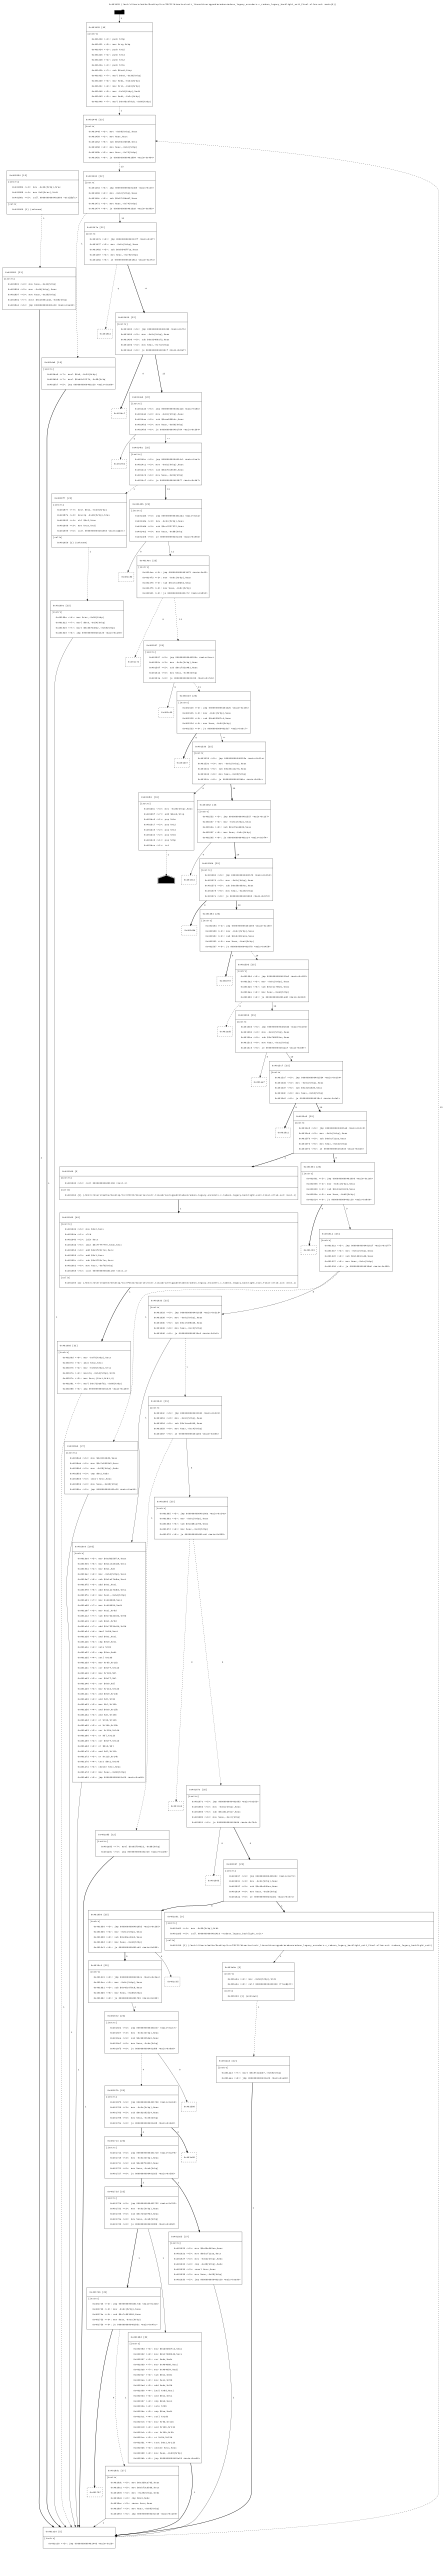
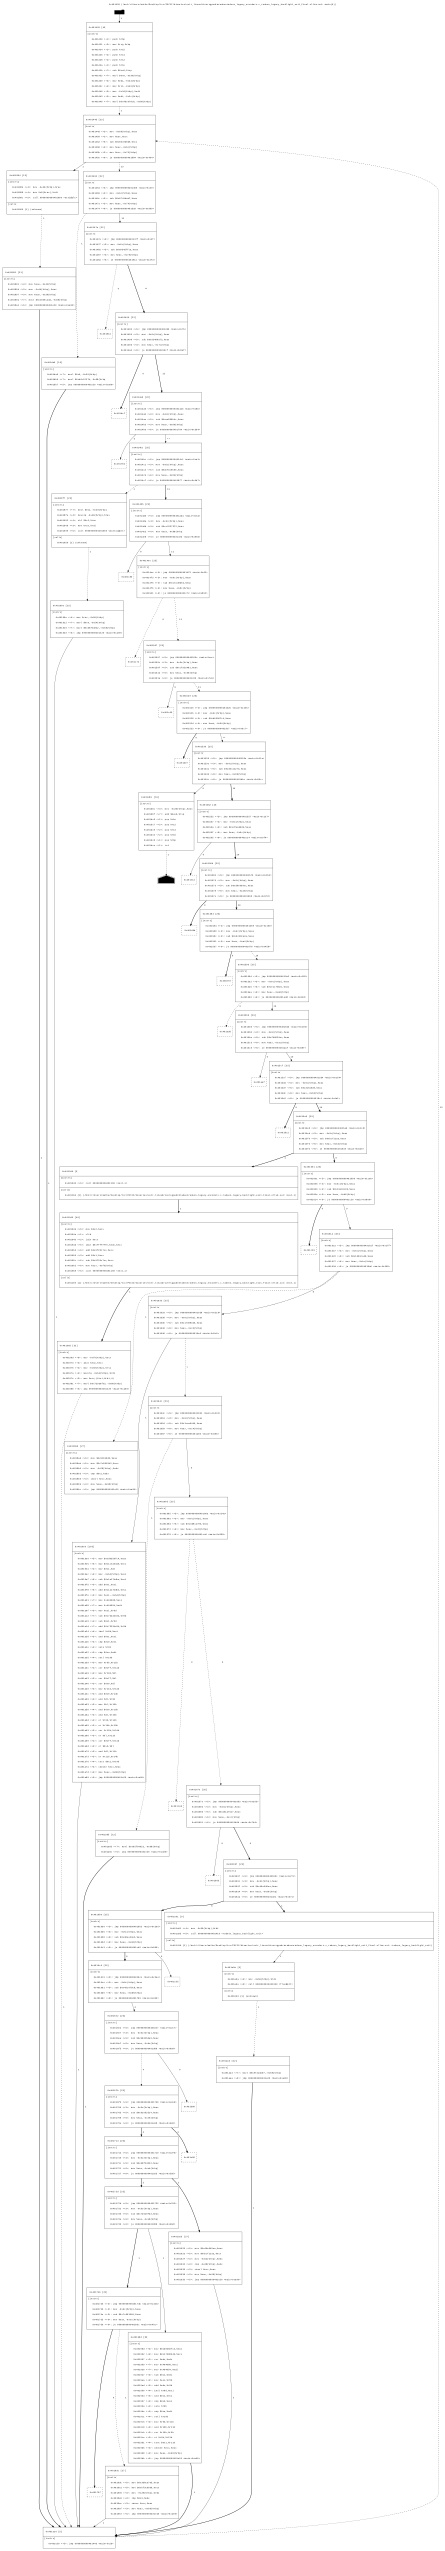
none -> (80, 166)
(69, 2008) -> none
